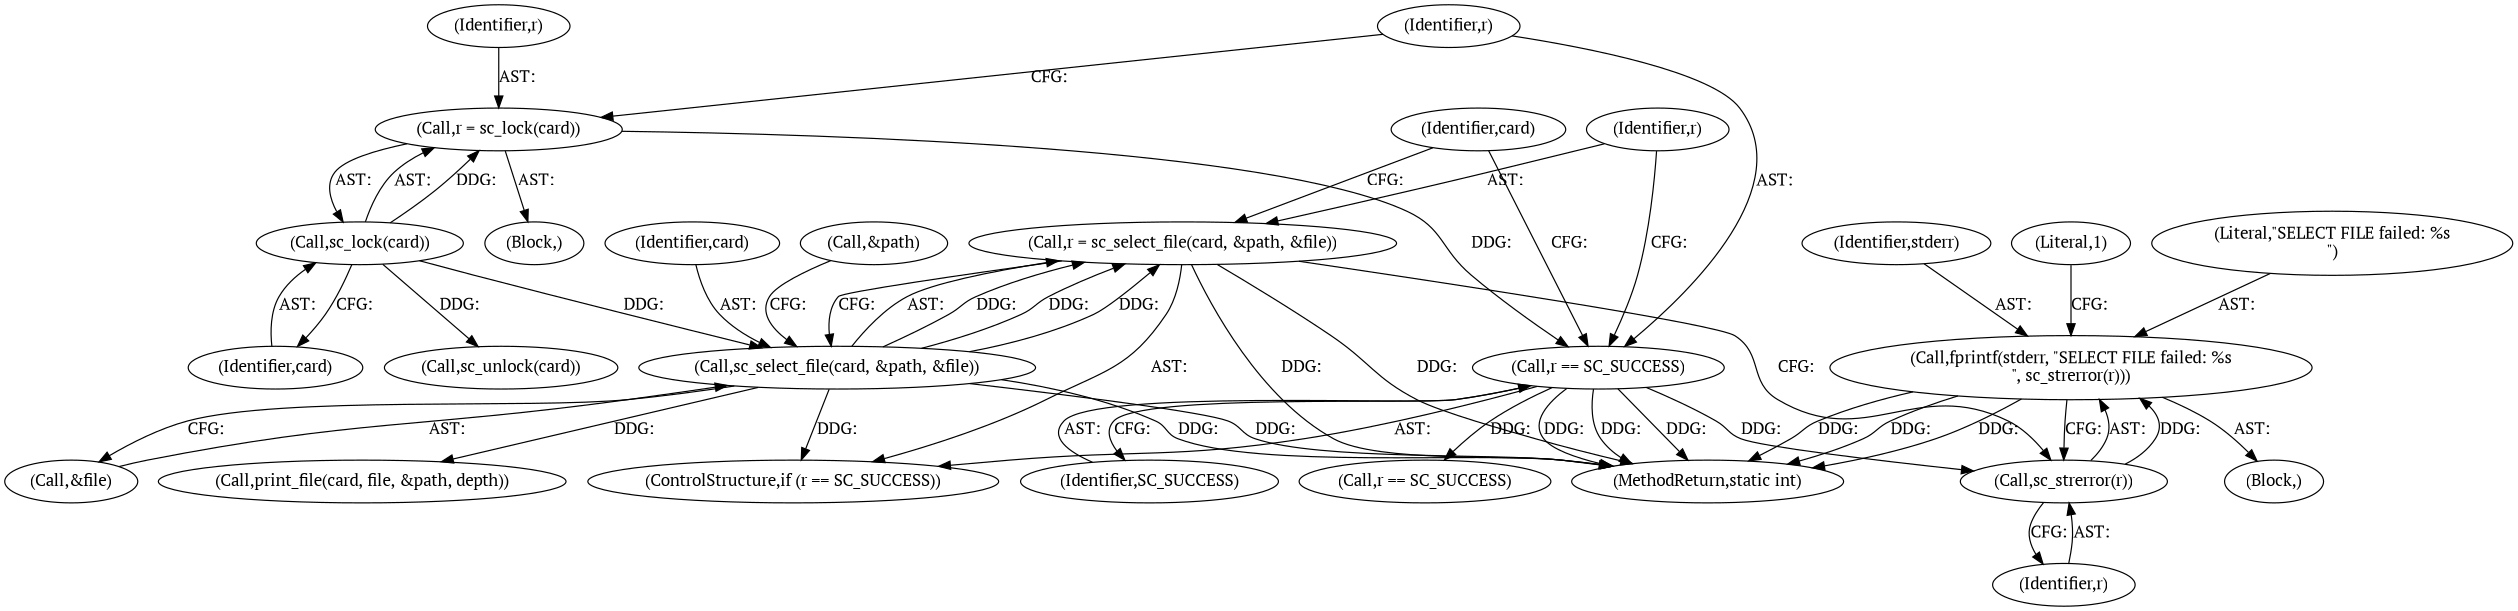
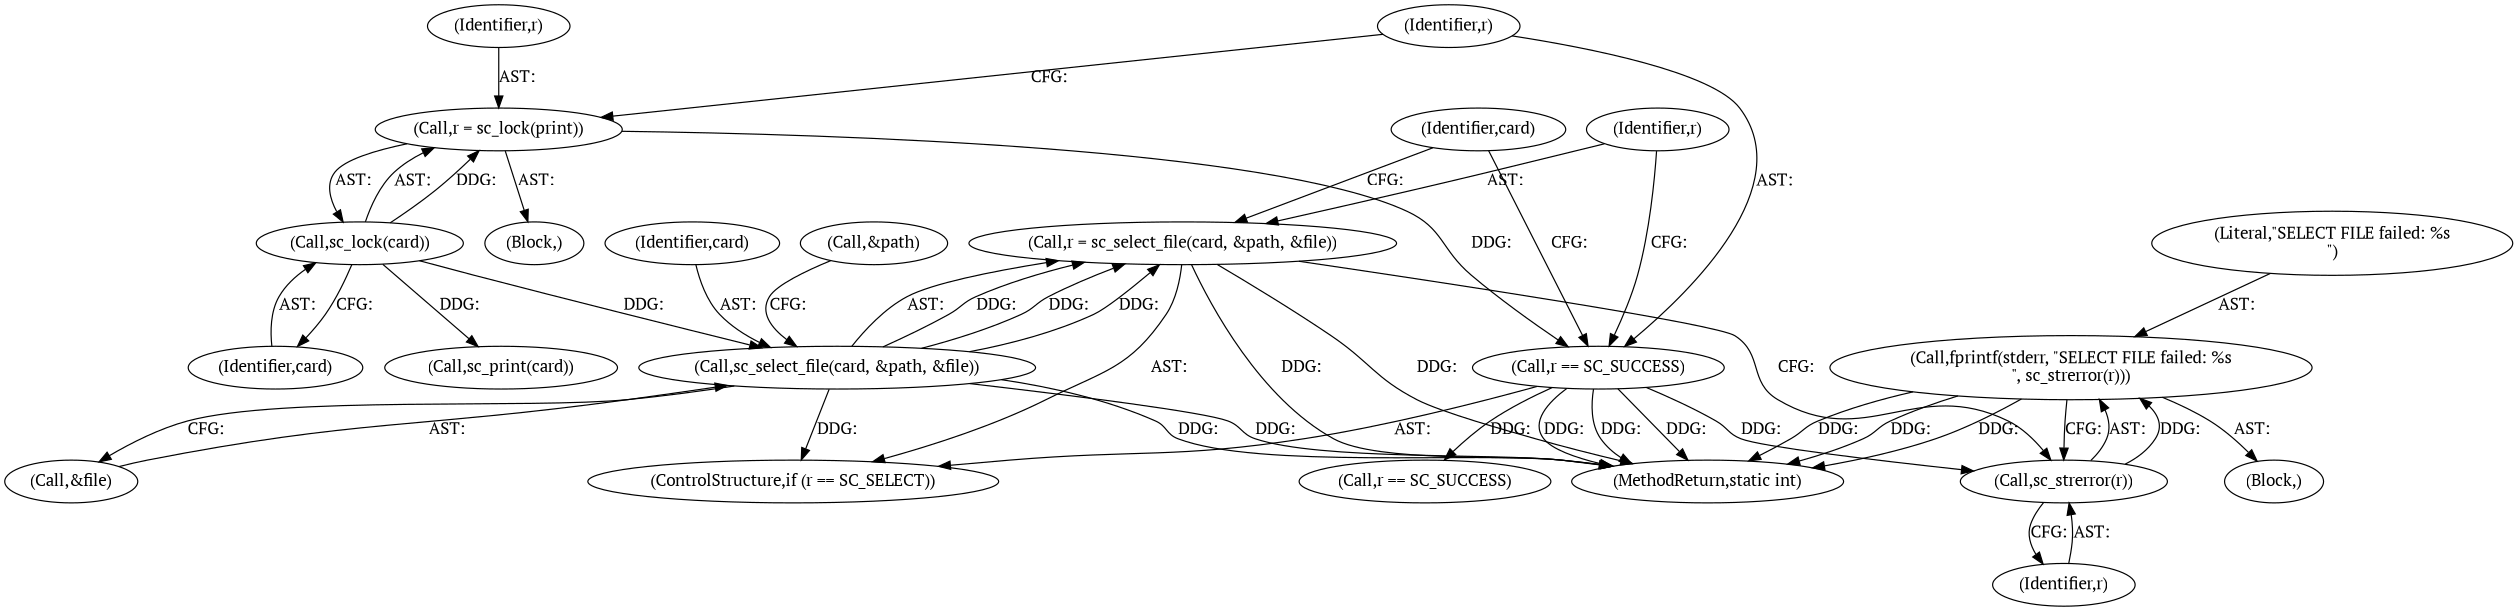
(499, 129) -> (499, 129)
(1896, 243) -> none
(2071, 243) -> none
(930, 280) -> none
(501, 368) -> (501, 368)
(362, 482) -> none
(793, 482) -> (793, 482)
(1150, 482) -> none
